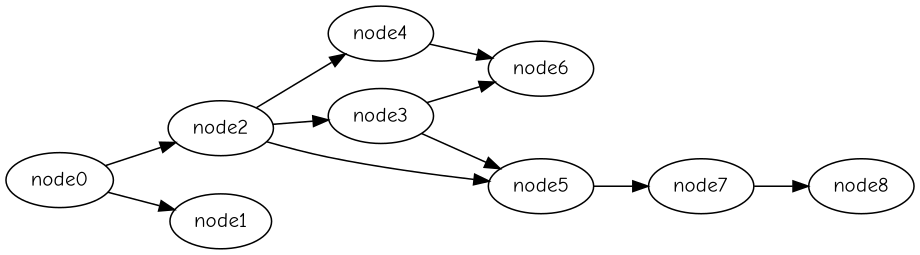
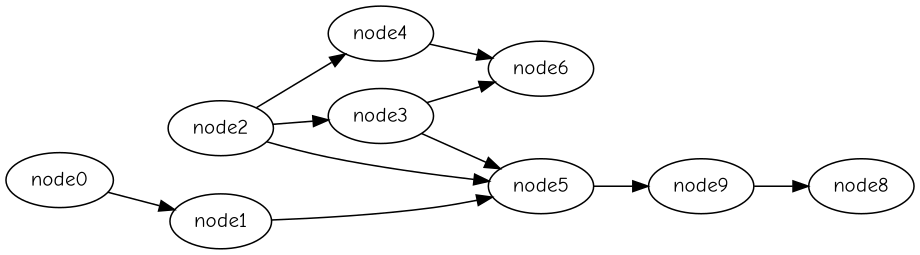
(133, 156) -> none
(701, 186) -> (701, 186)
none -> (375, 214)
